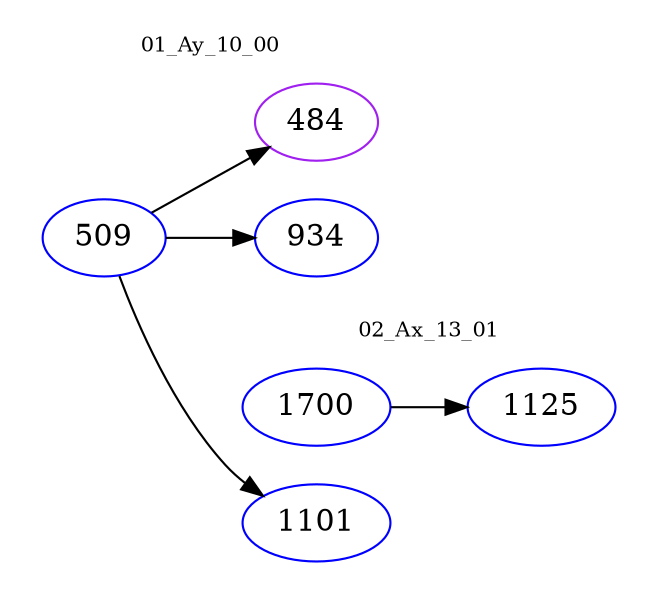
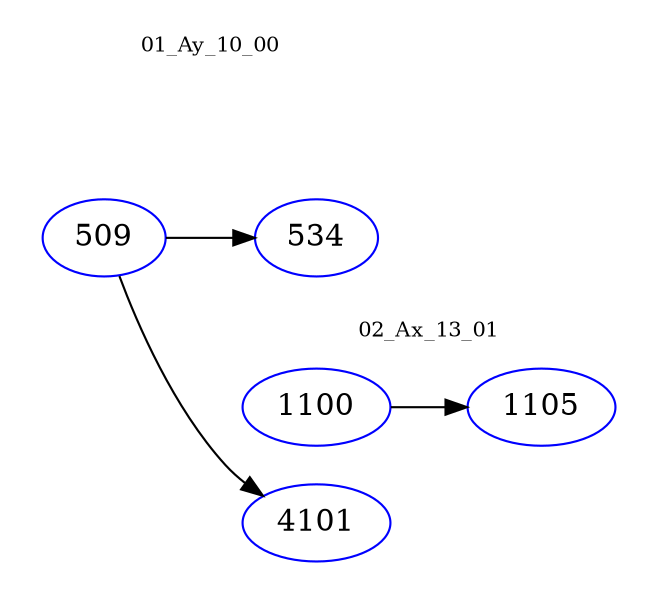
(317, 122) -> none
(317, 238) -> (317, 238)
(317, 407) -> (317, 407)
(542, 407) -> (542, 407)
(317, 523) -> (317, 523)
